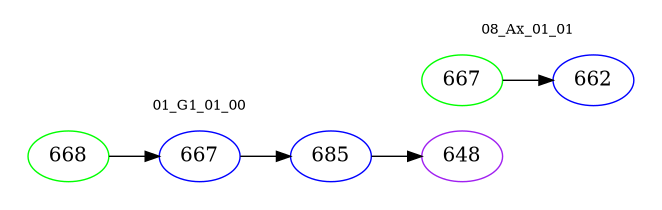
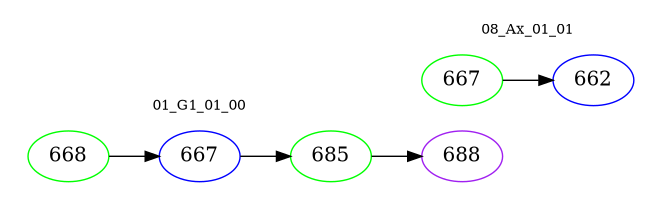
(331, 156) -> (331, 156)
(462, 156) -> (462, 156)
